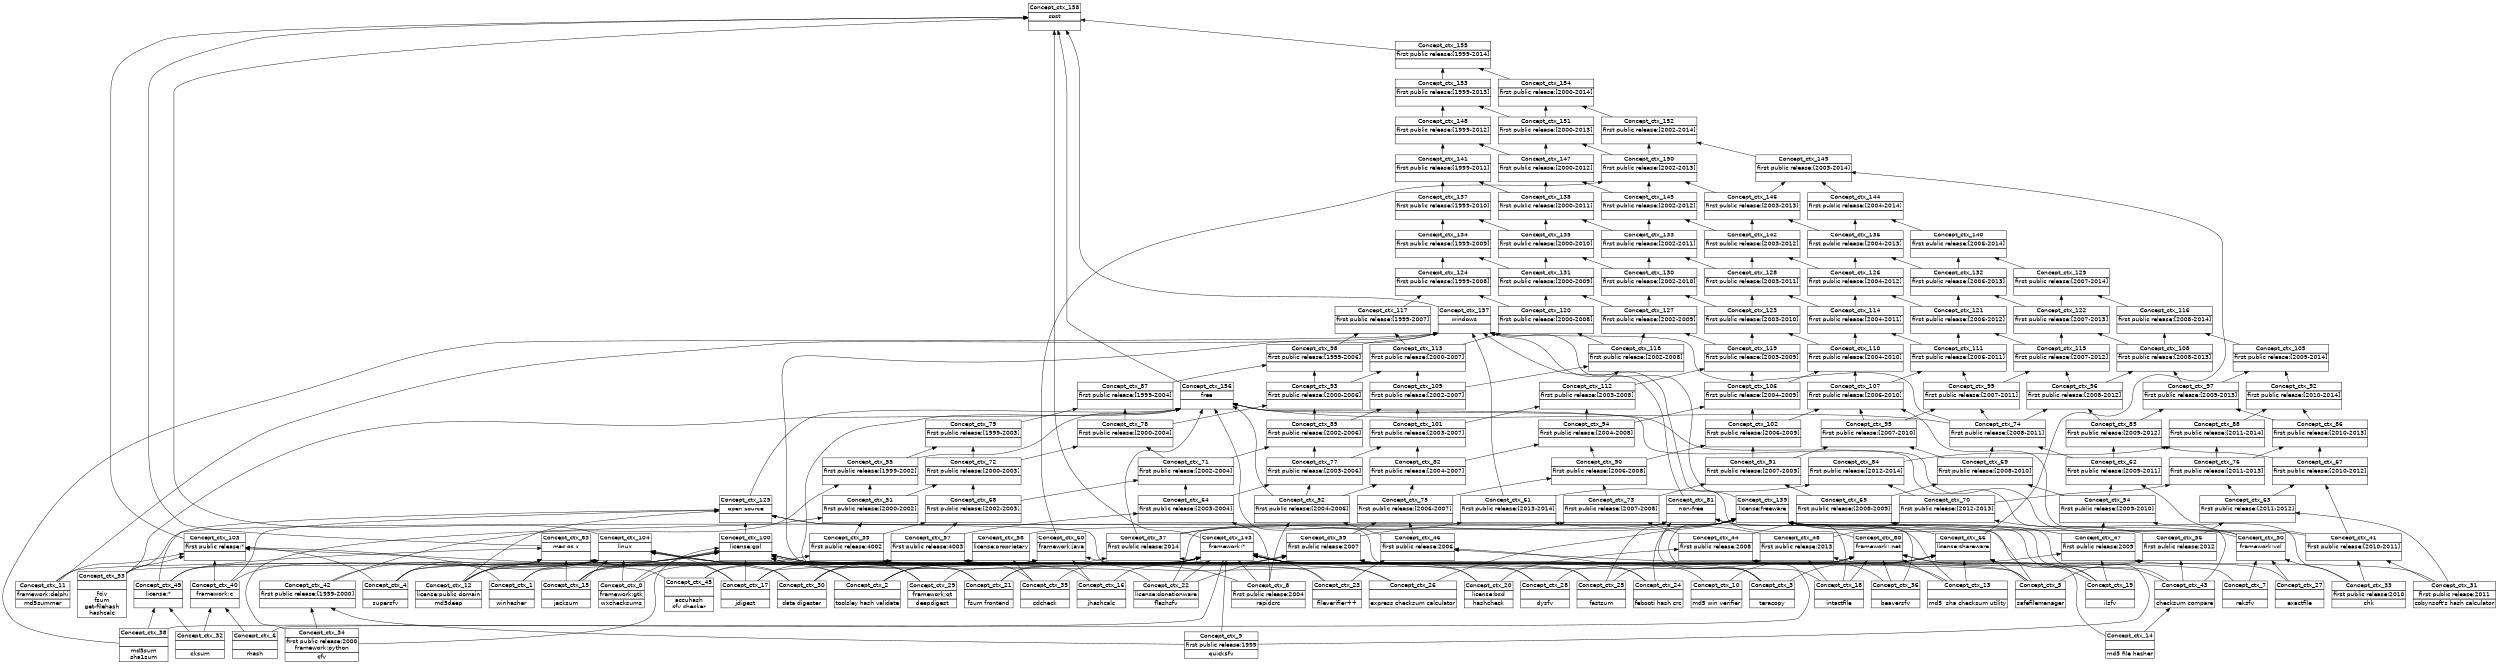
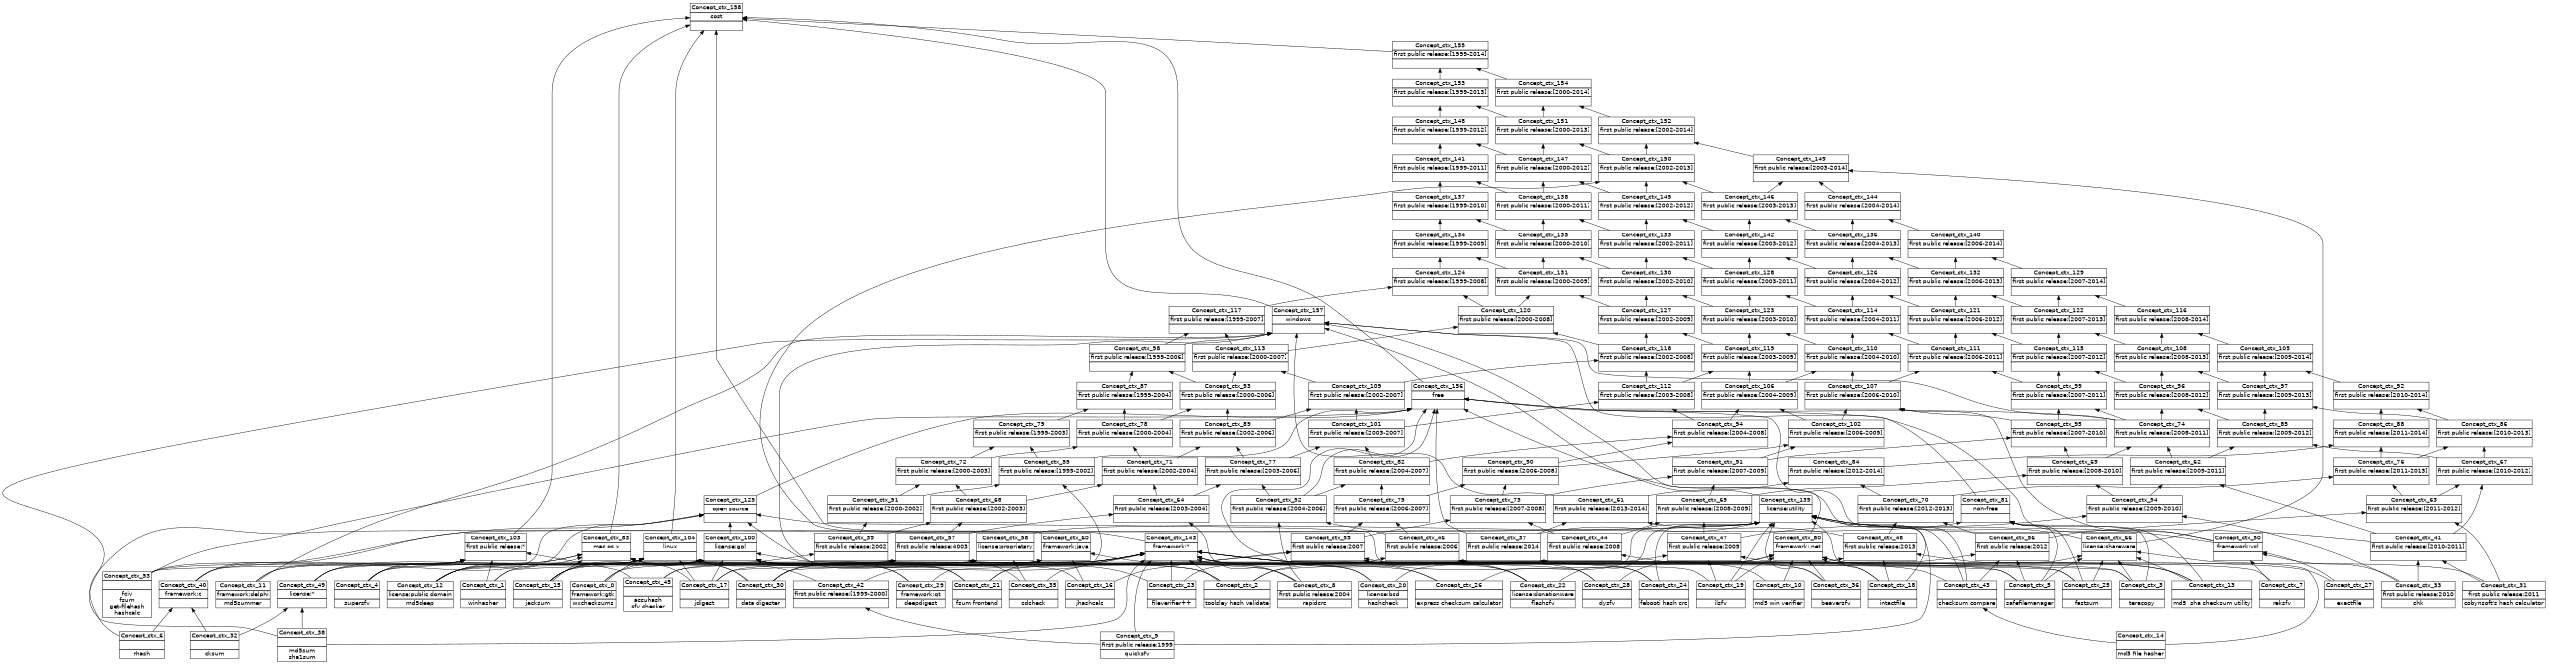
(1762, 509) -> (1786, 509)
(847, 547) -> (851, 547)
(322, 645) -> none
